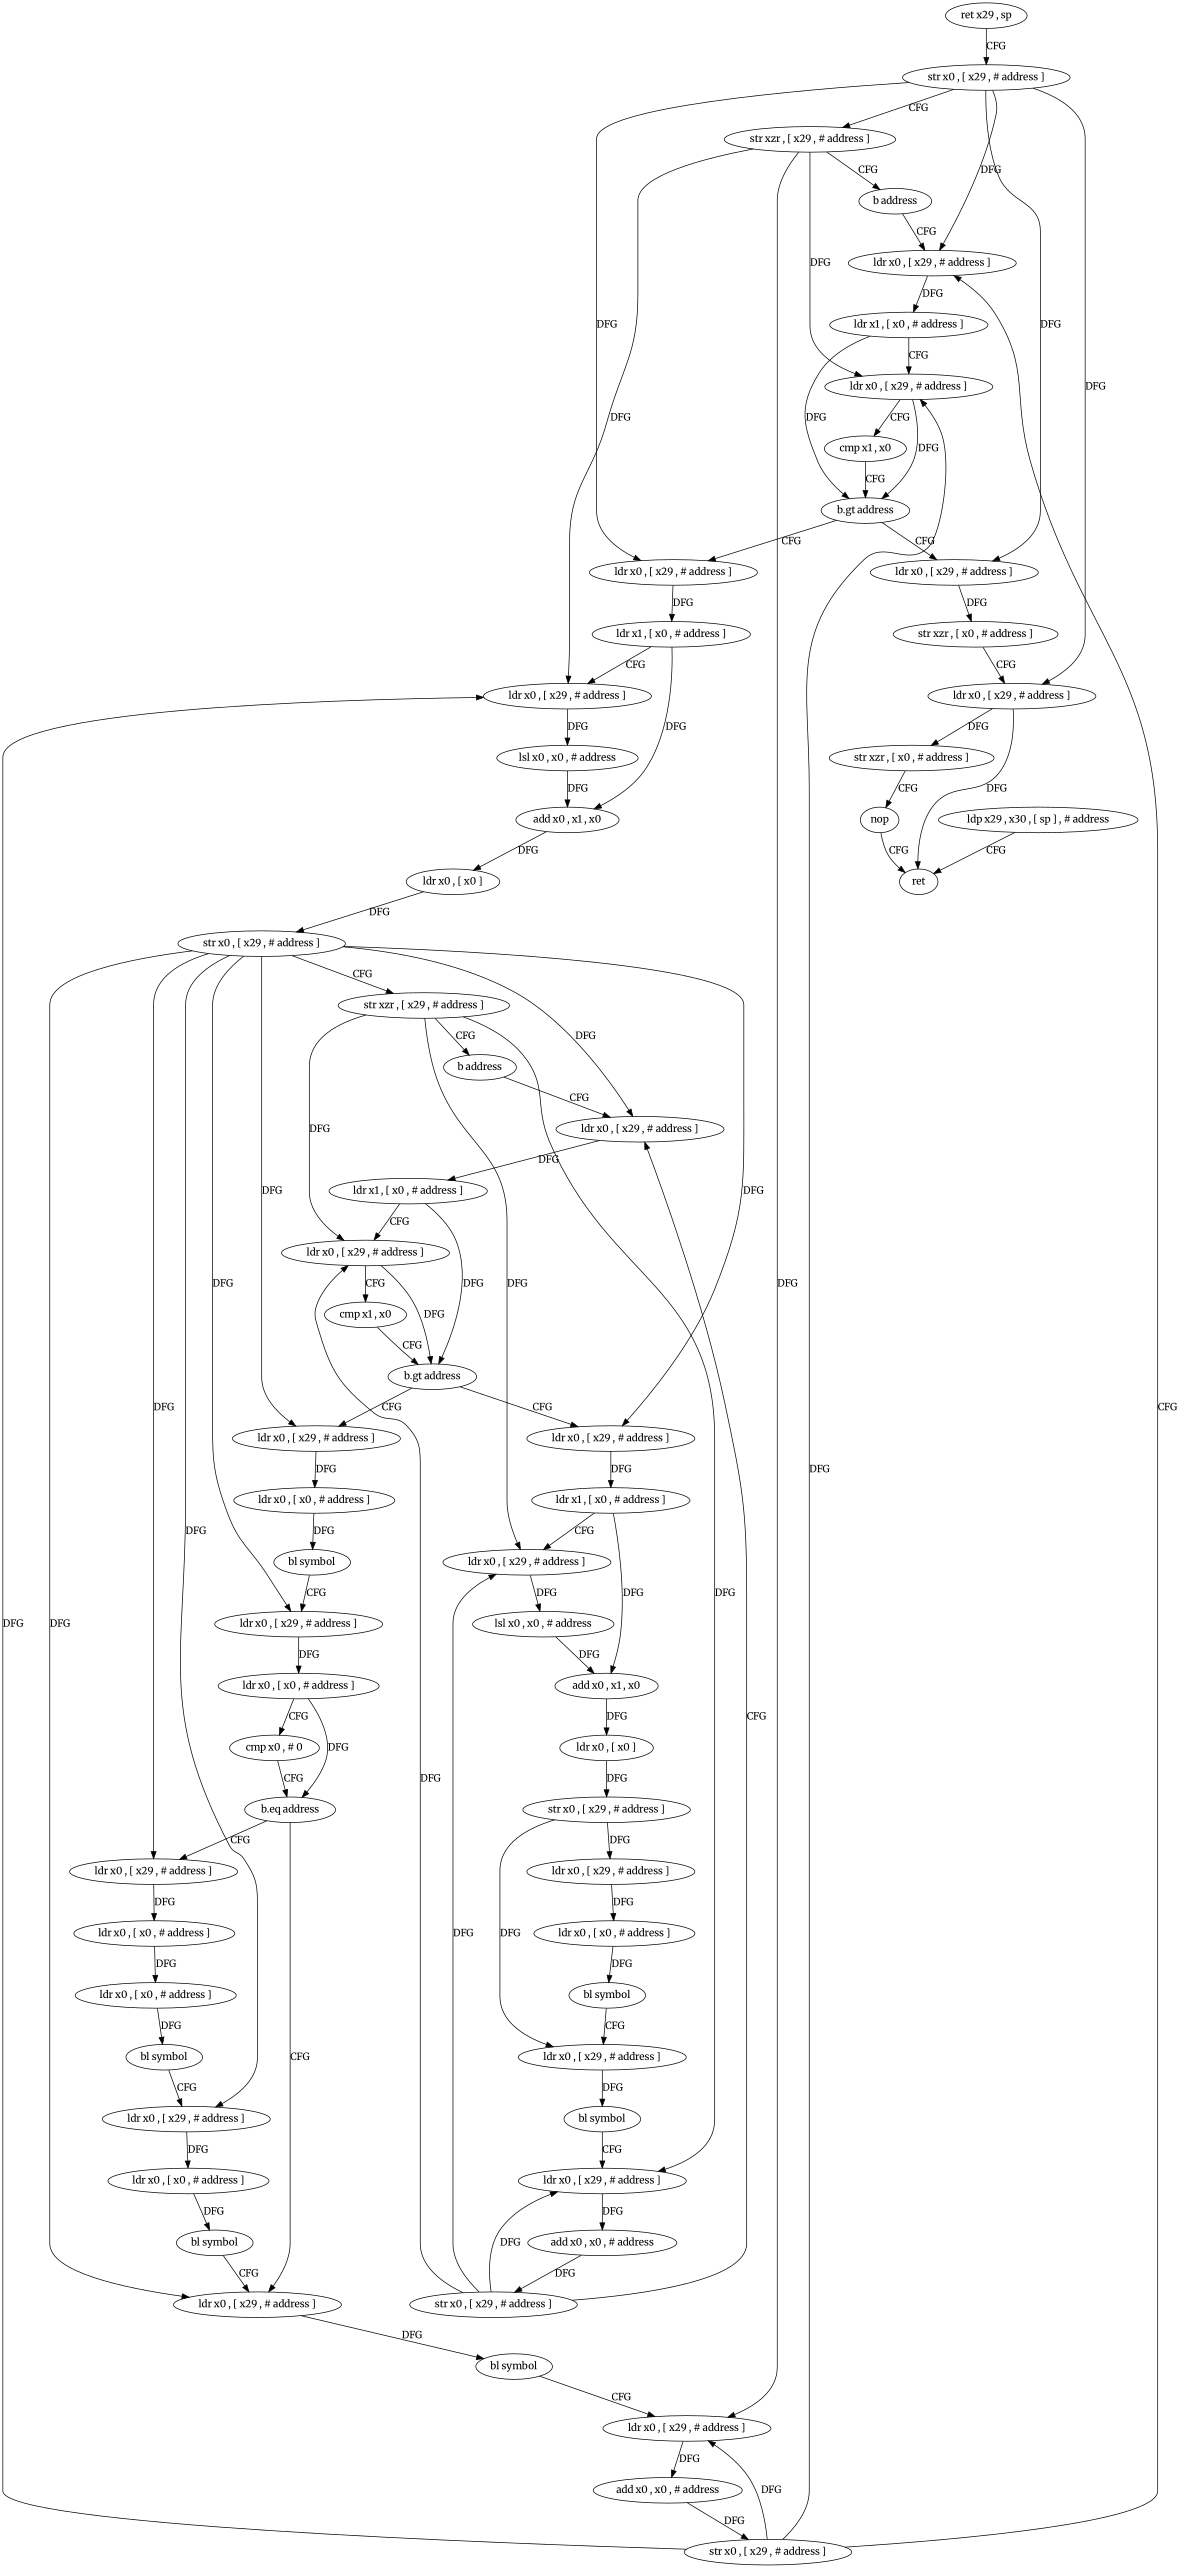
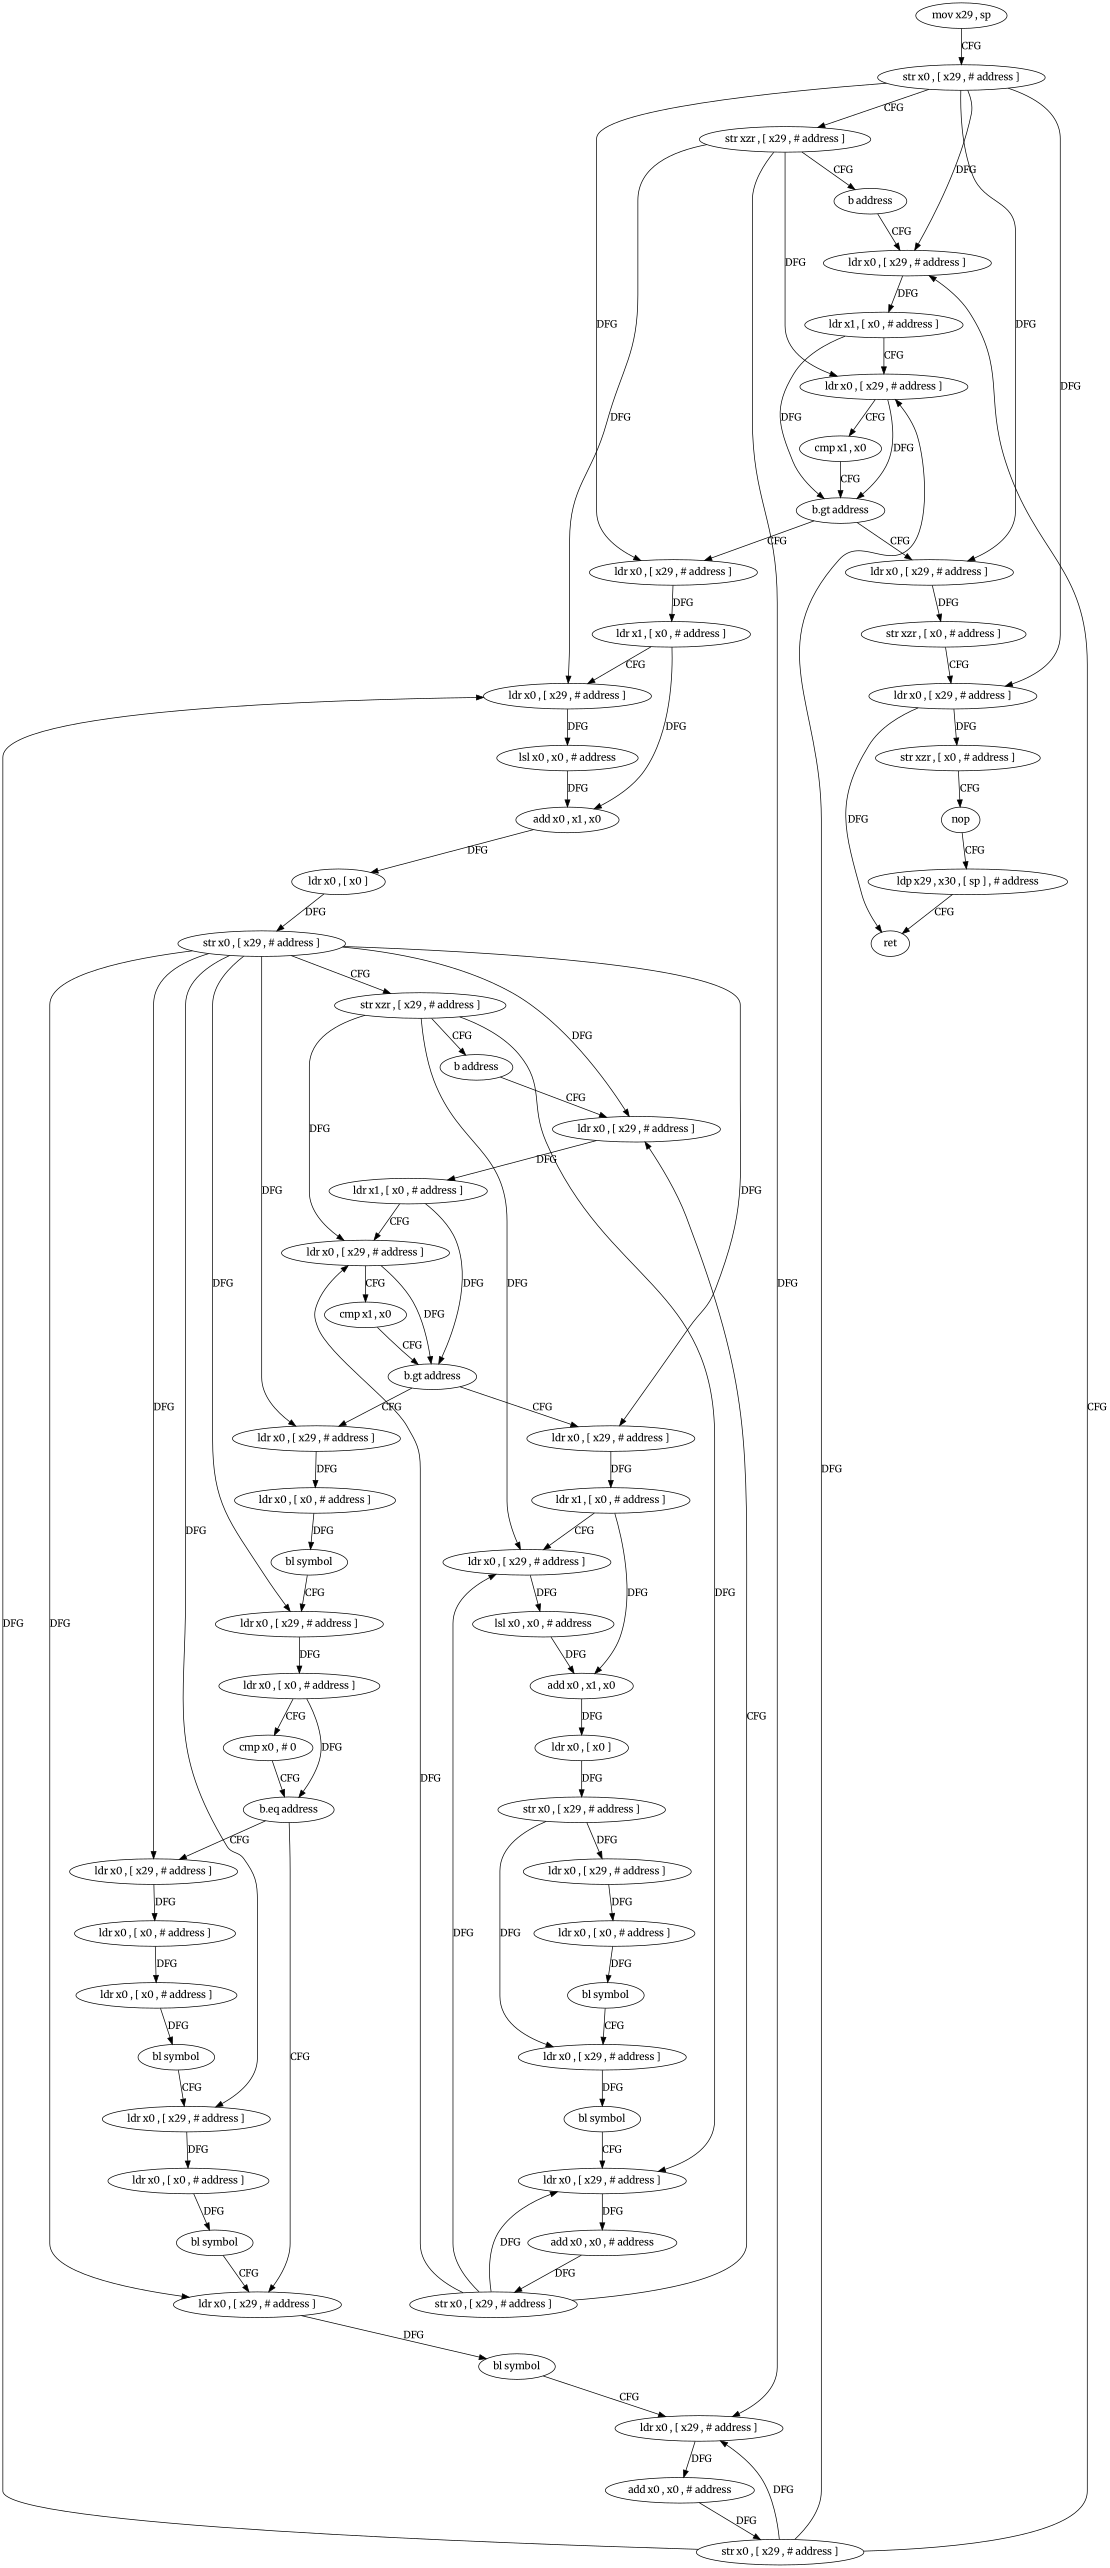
(986, 16) -> (961, 16)
(887, 852) -> (964, 847)
